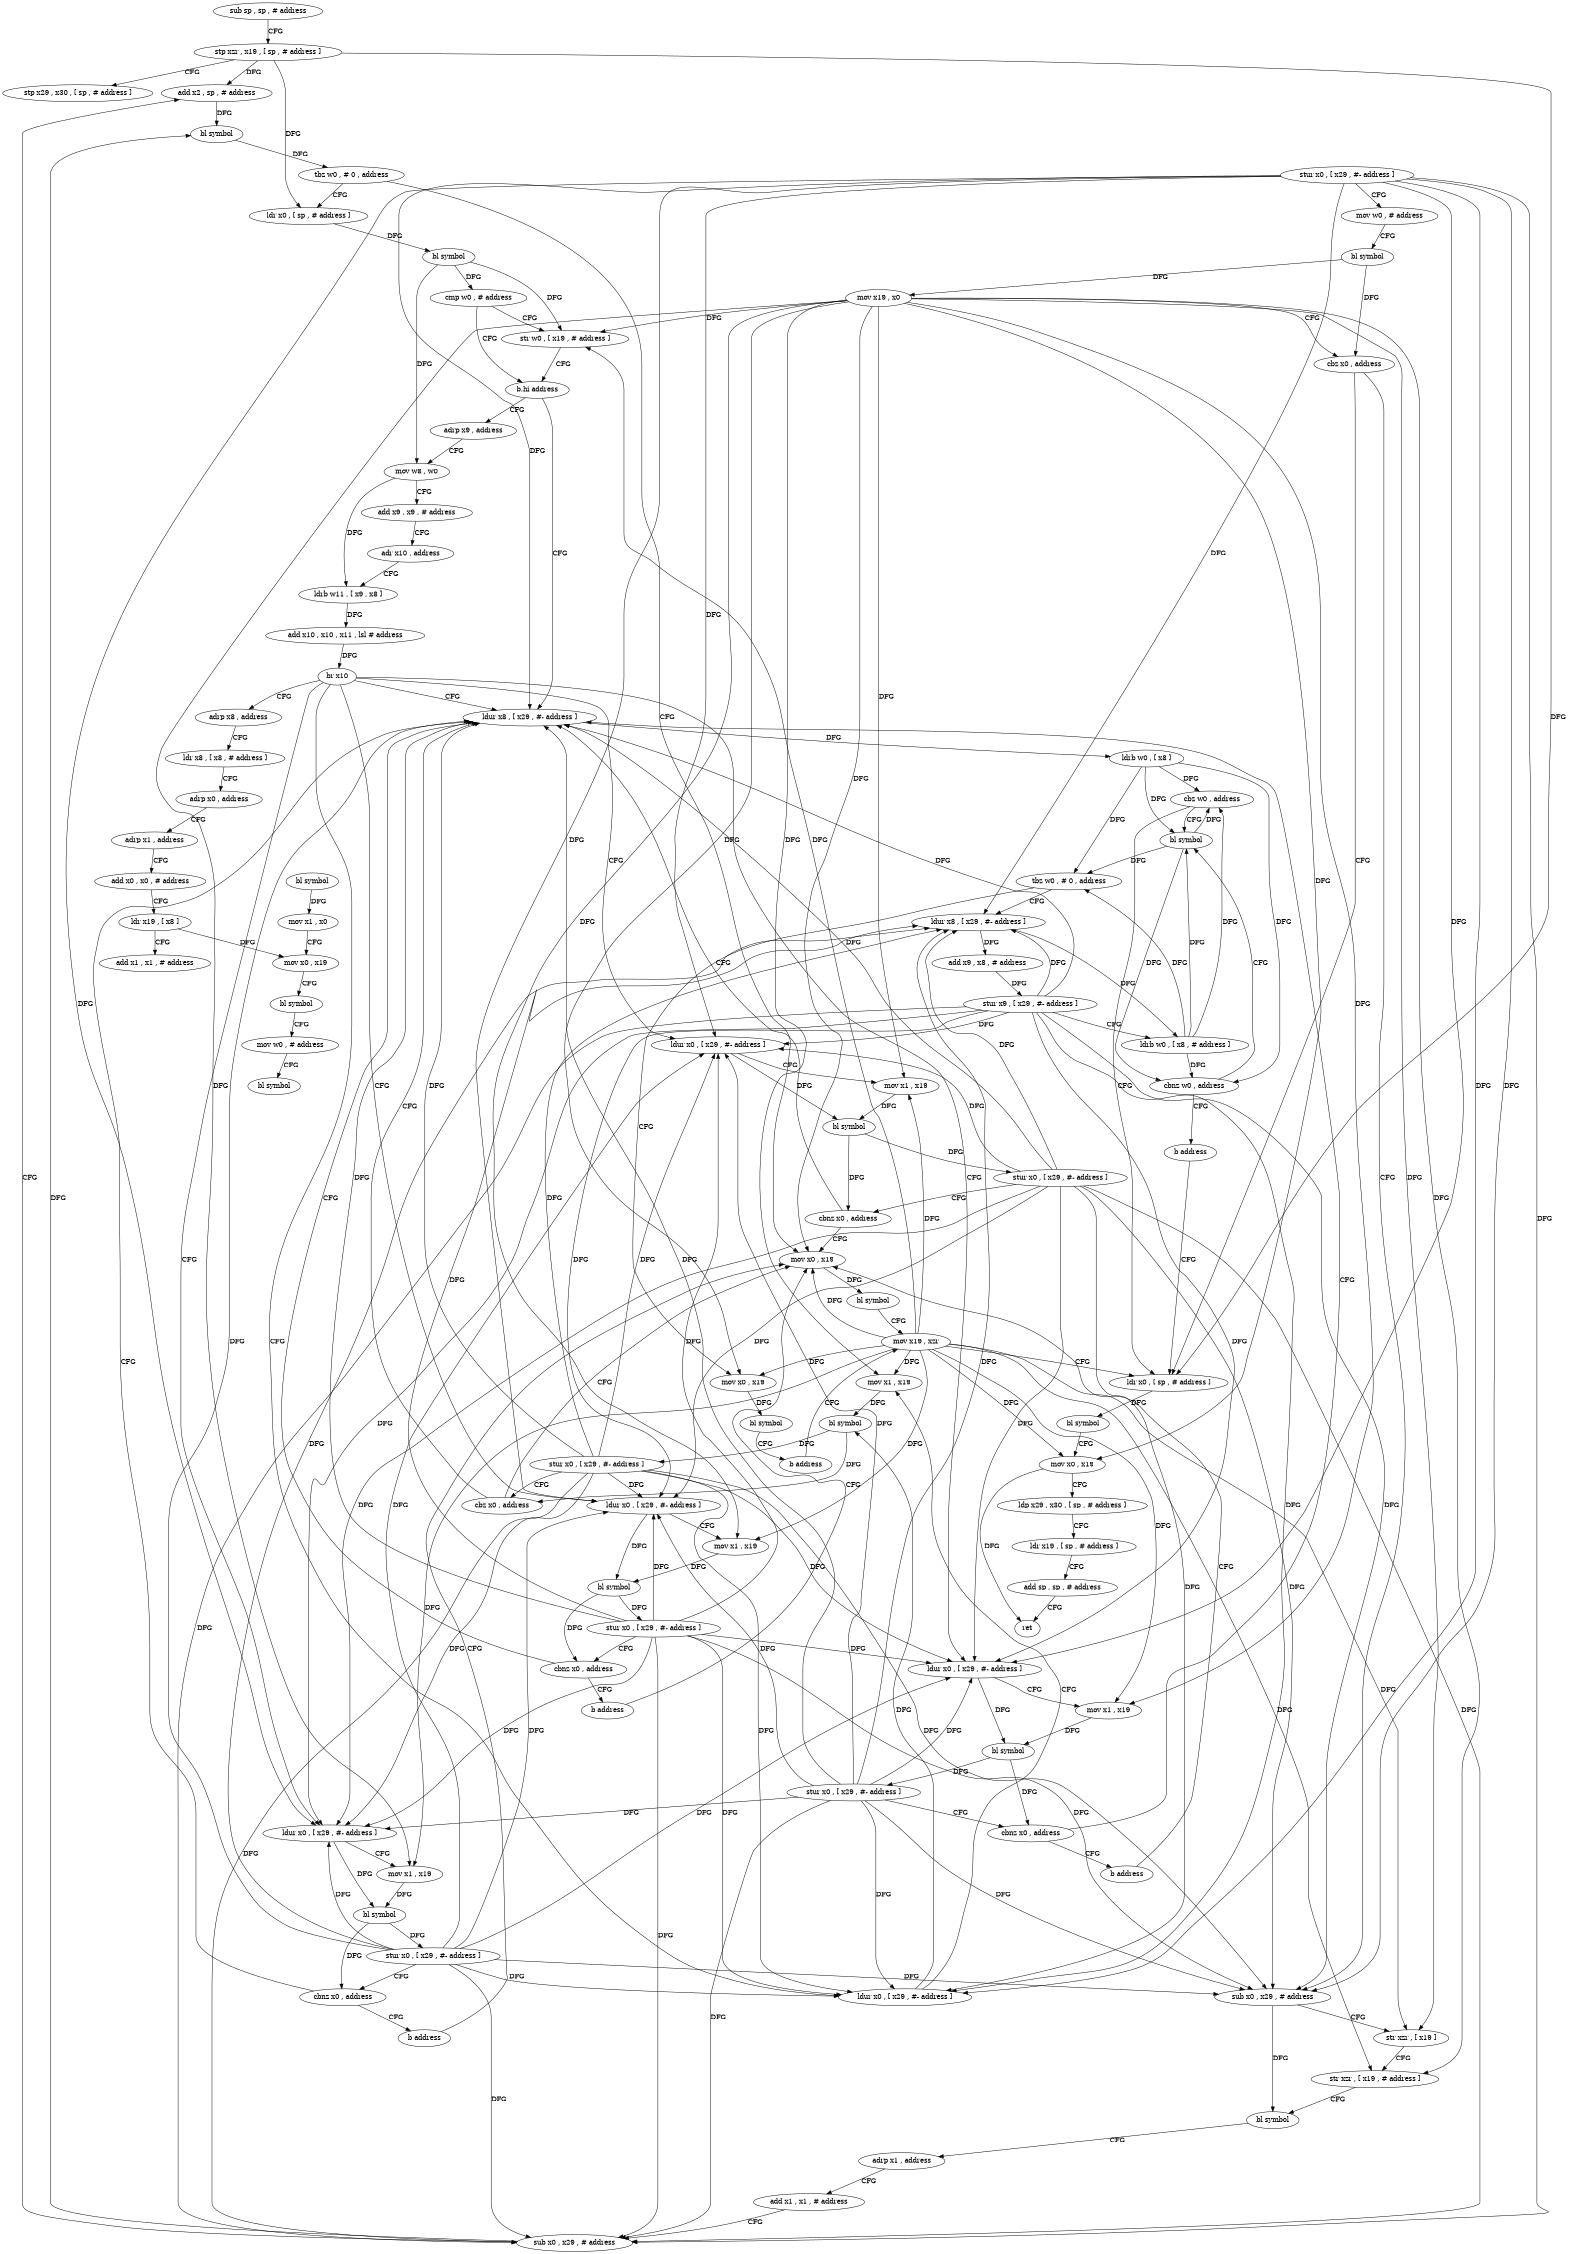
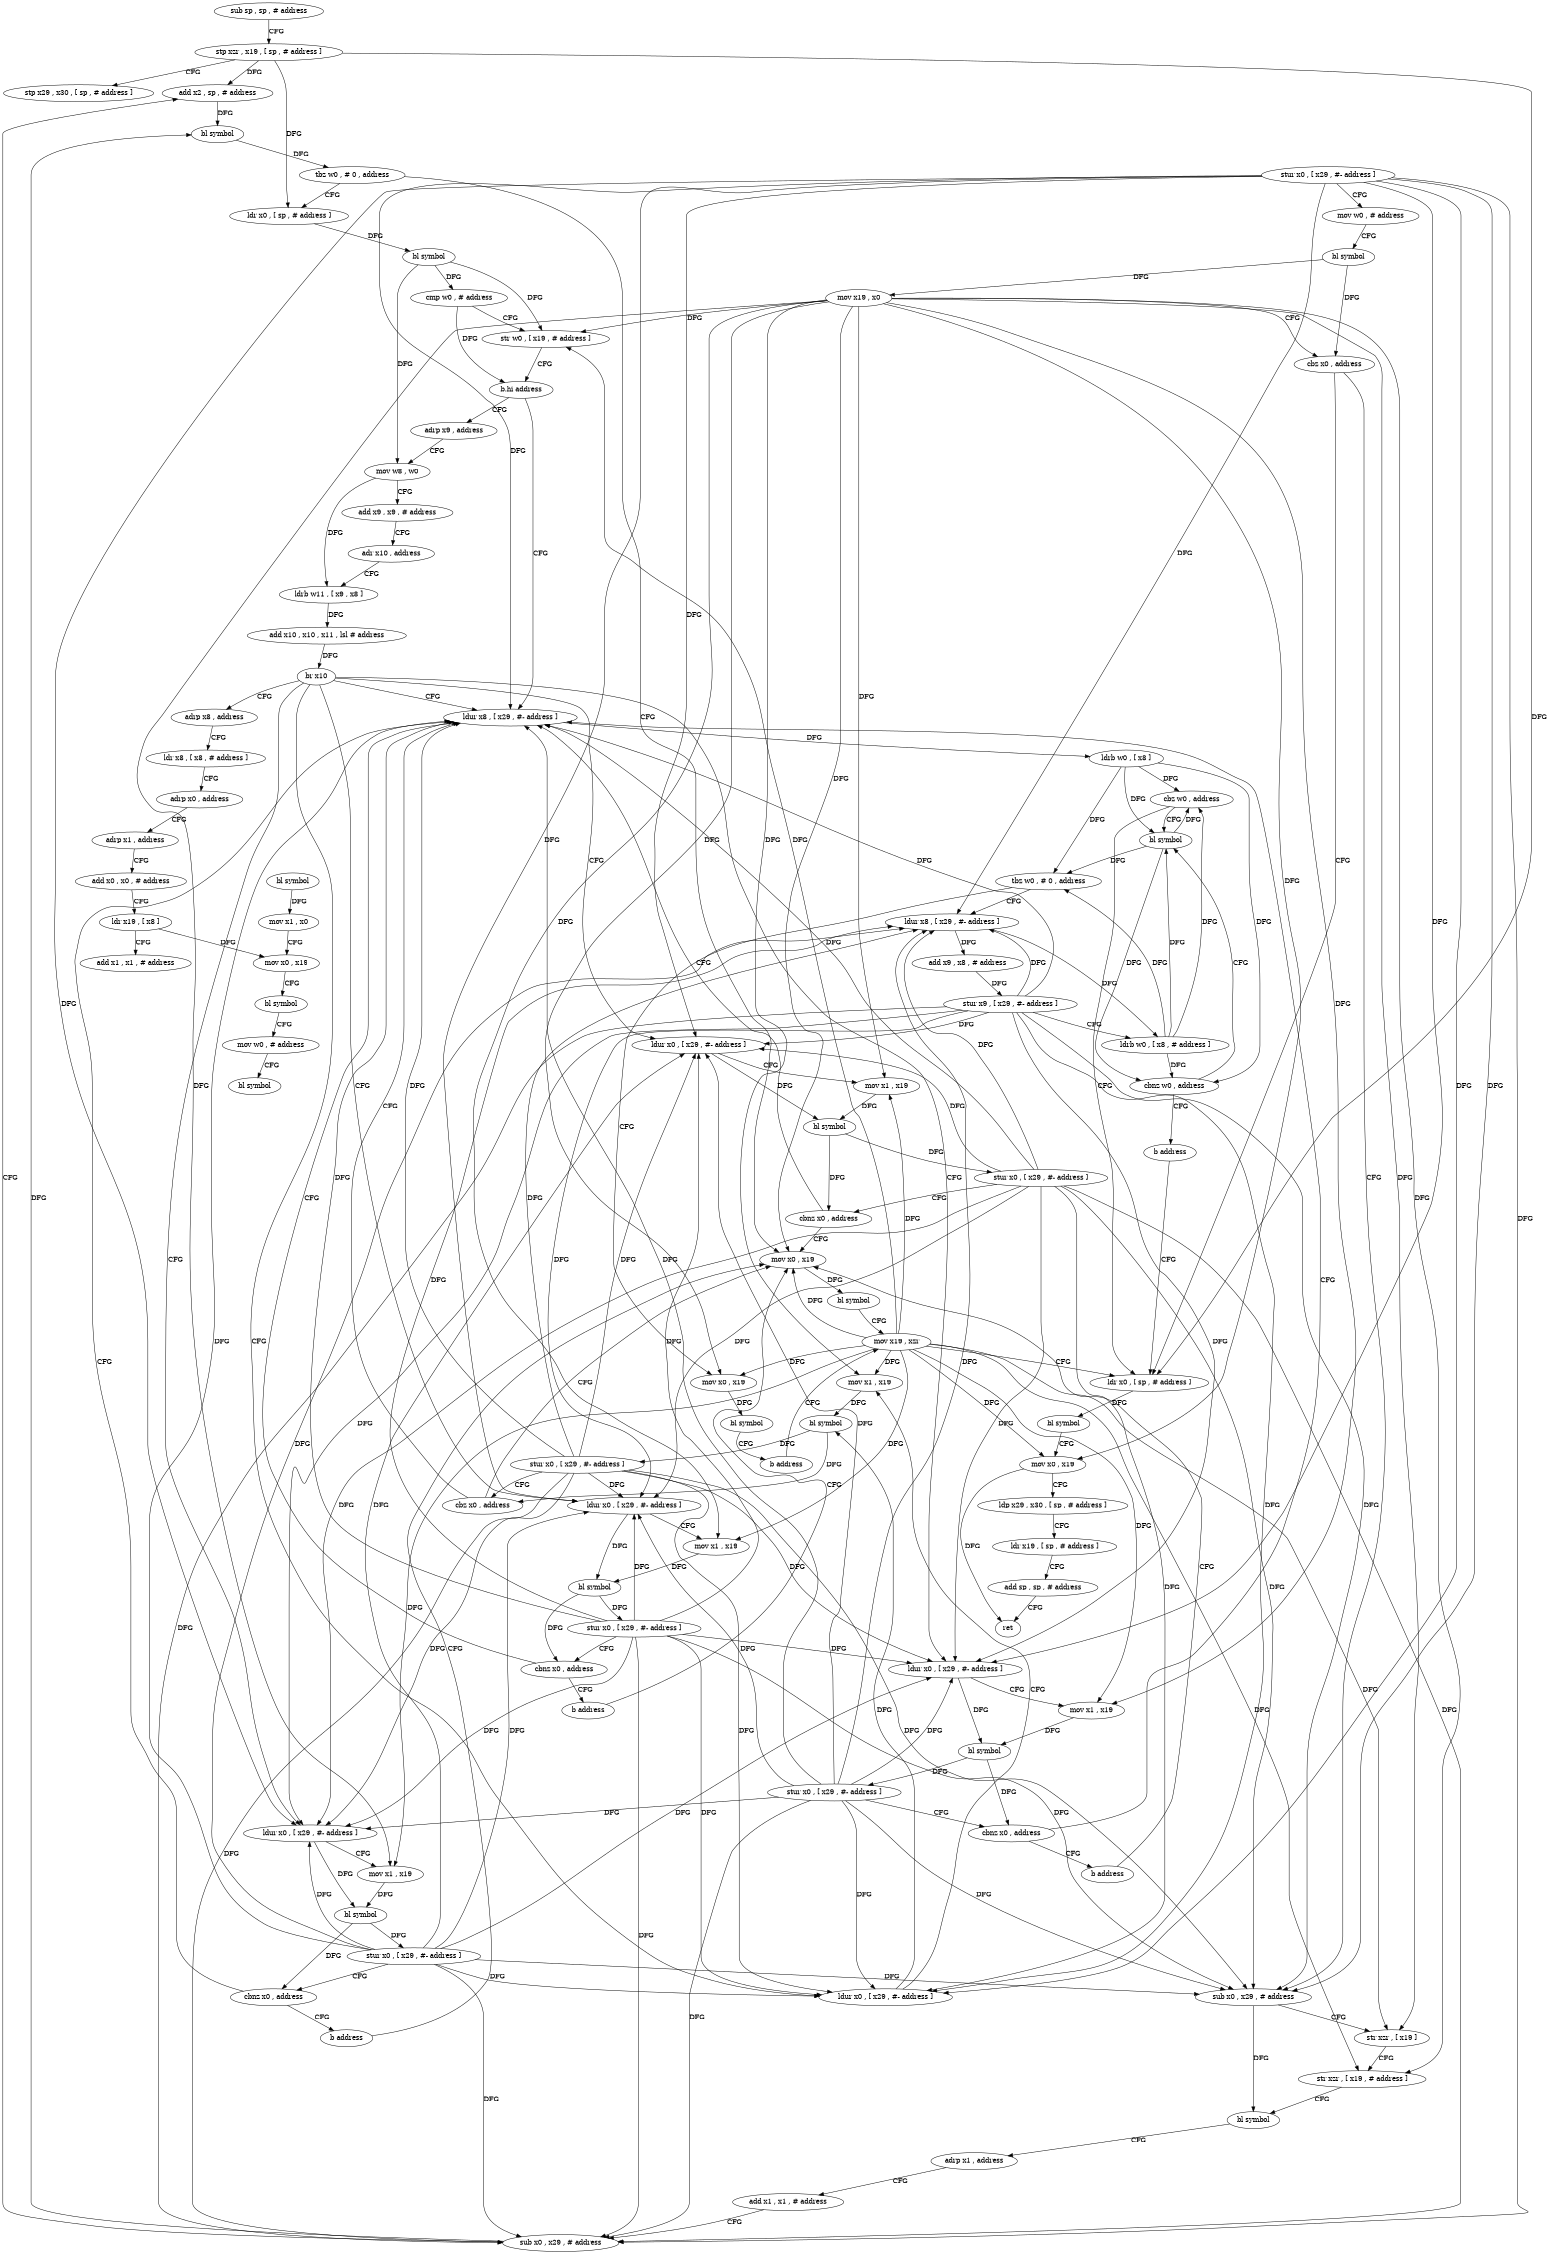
(490, 339) -> (470, 339)
